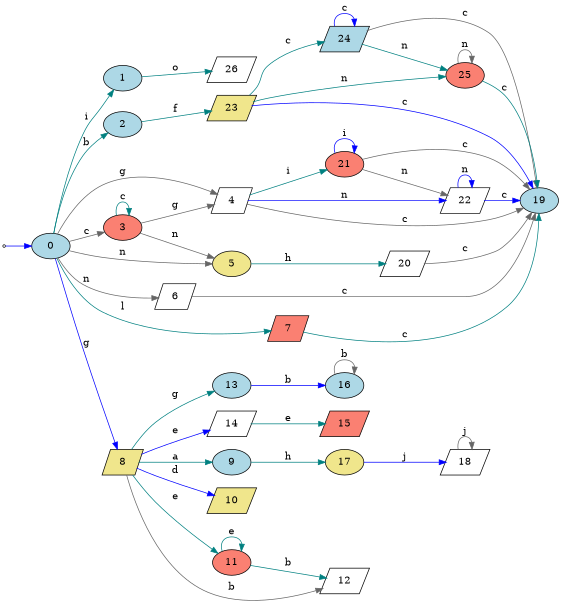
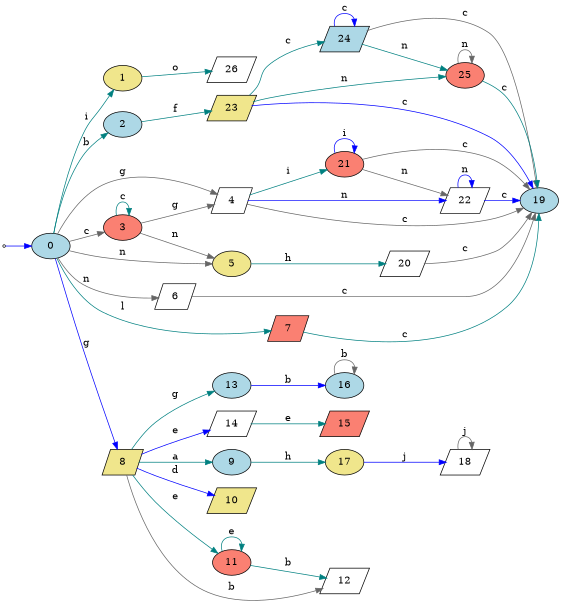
(123, 78) -> (123, 78)
